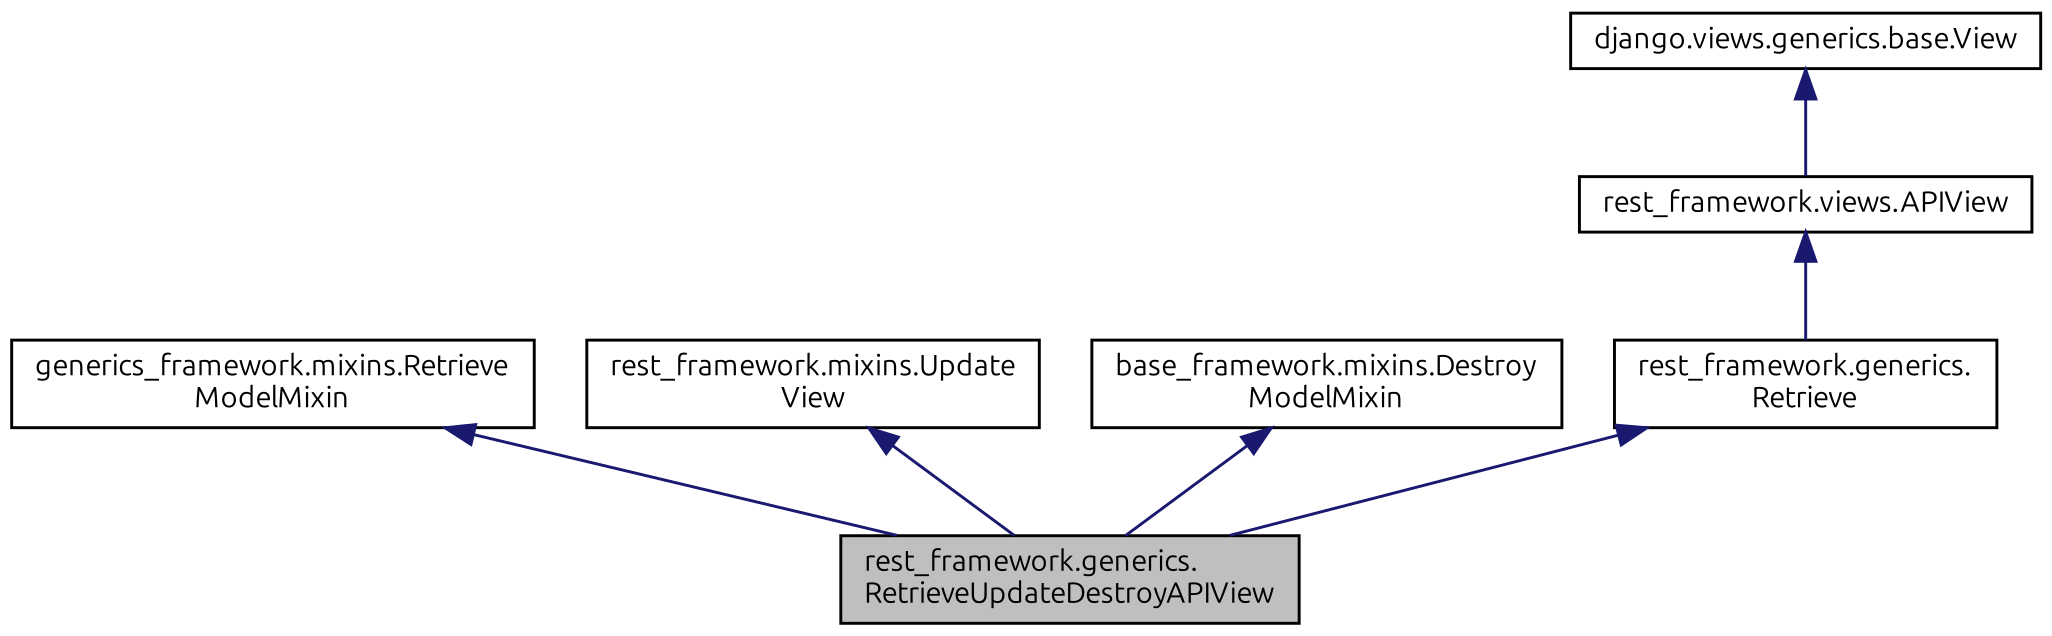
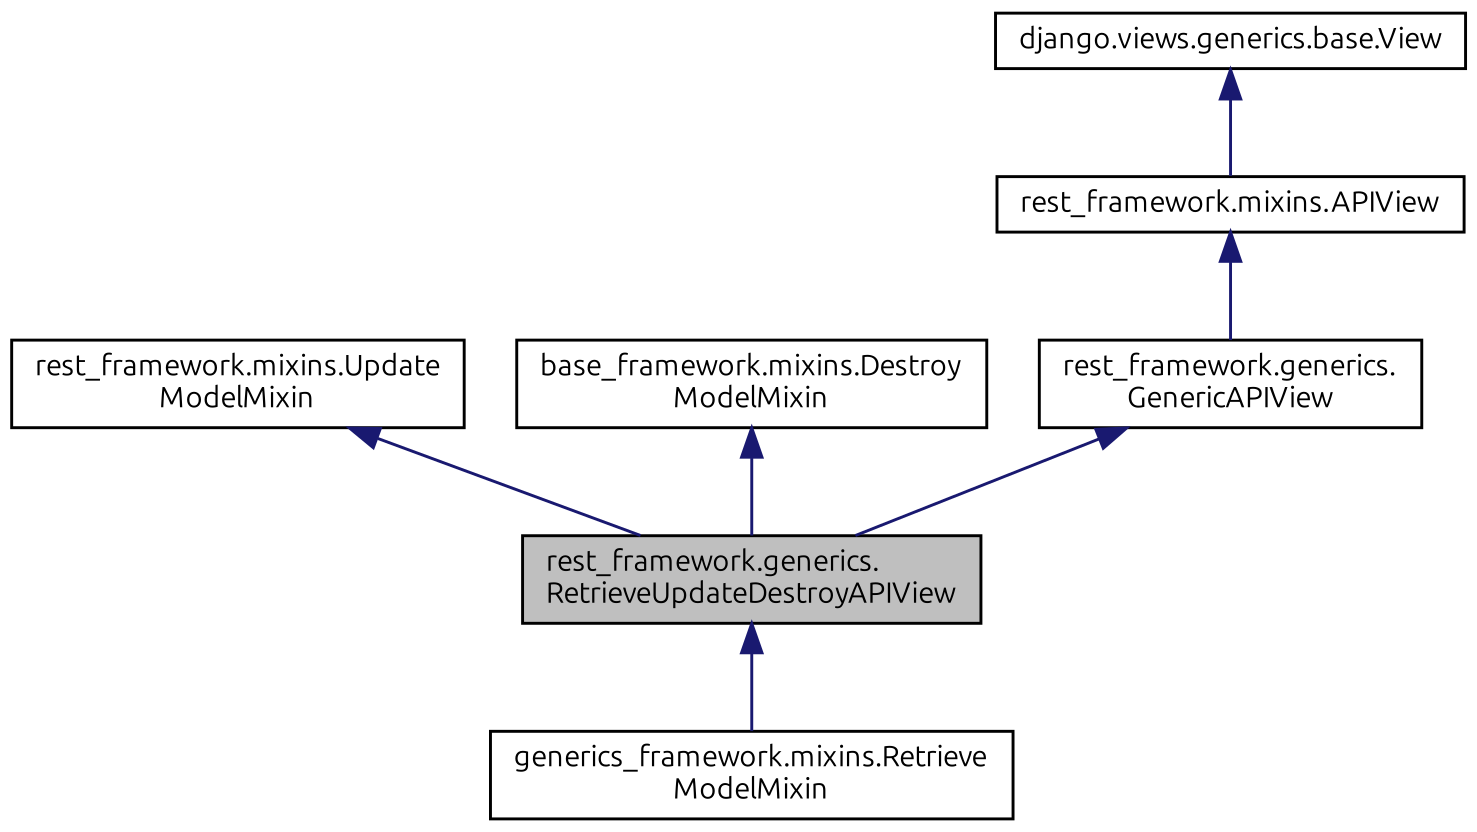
(1806, 204) -> (1231, 204)
(813, 384) -> (238, 384)
(1806, 384) -> (1231, 384)
(685, 485) -> (752, 692)
